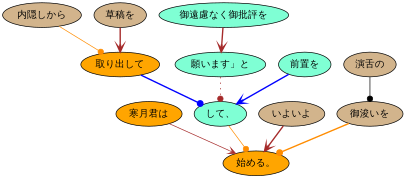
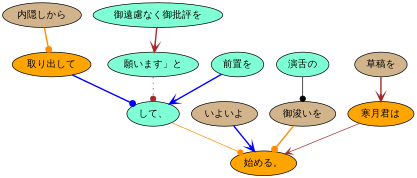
(120, 36) -> (381, 86)
(79, 38) -> (46, 37)
(370, 64) -> (303, 64)
(276, 136) -> (242, 136)
